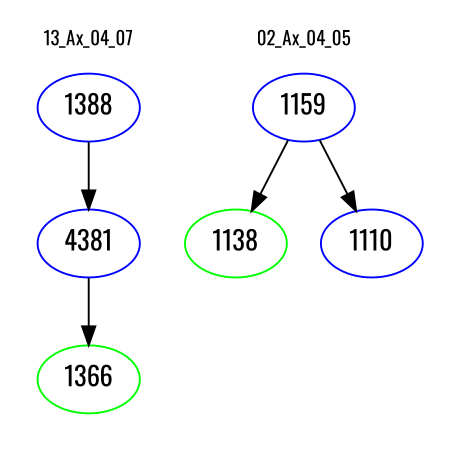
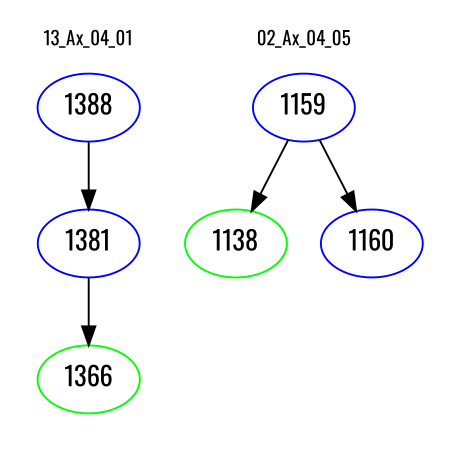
(89, 41) -> (89, 41)
(89, 243) -> (89, 243)
(372, 243) -> (372, 243)
